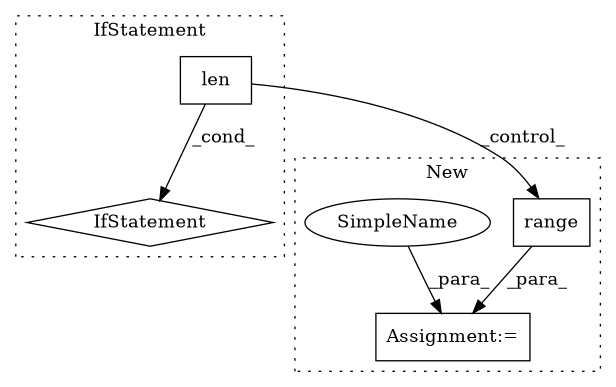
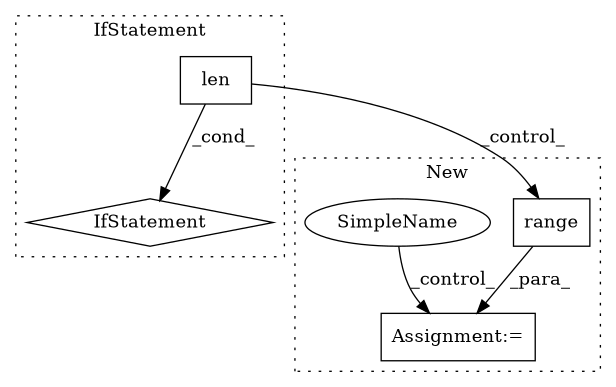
(460, 280) -> (453, 280)
